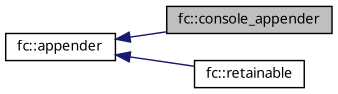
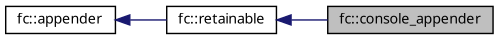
(148, 34) -> (309, 20)
